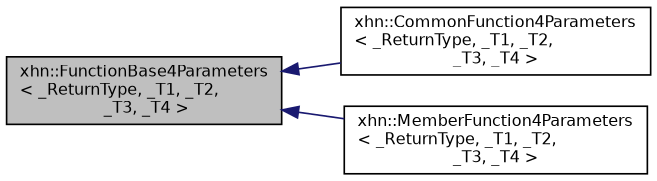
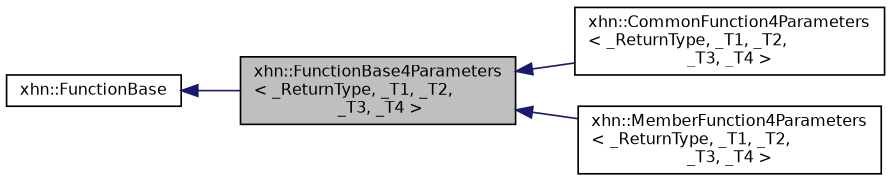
none -> (94, 91)
